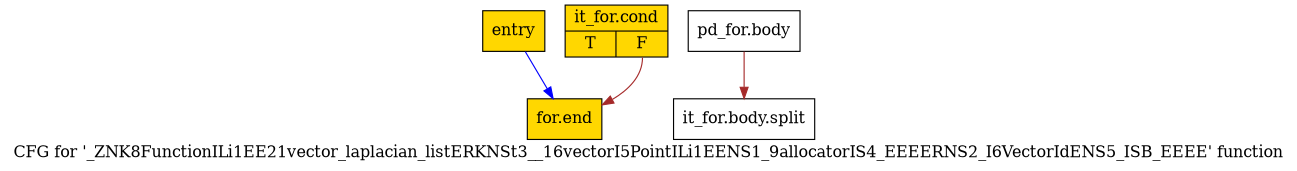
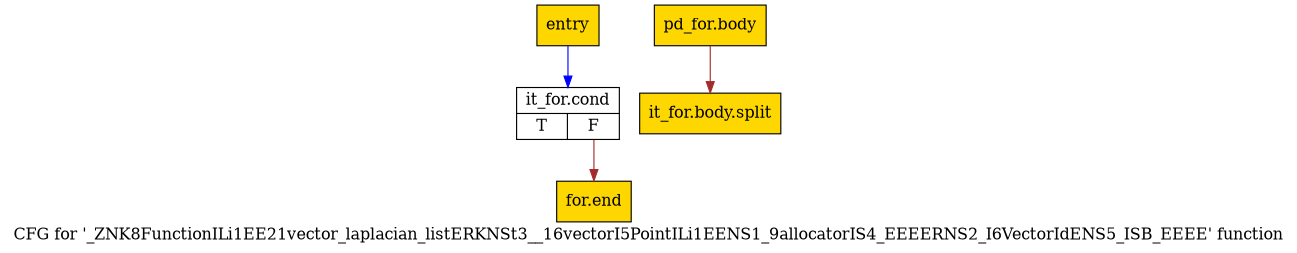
(617, 31) -> (568, 113)
(744, 31) -> (710, 25)
(536, 70) -> (568, 61)
(744, 119) -> (710, 113)
